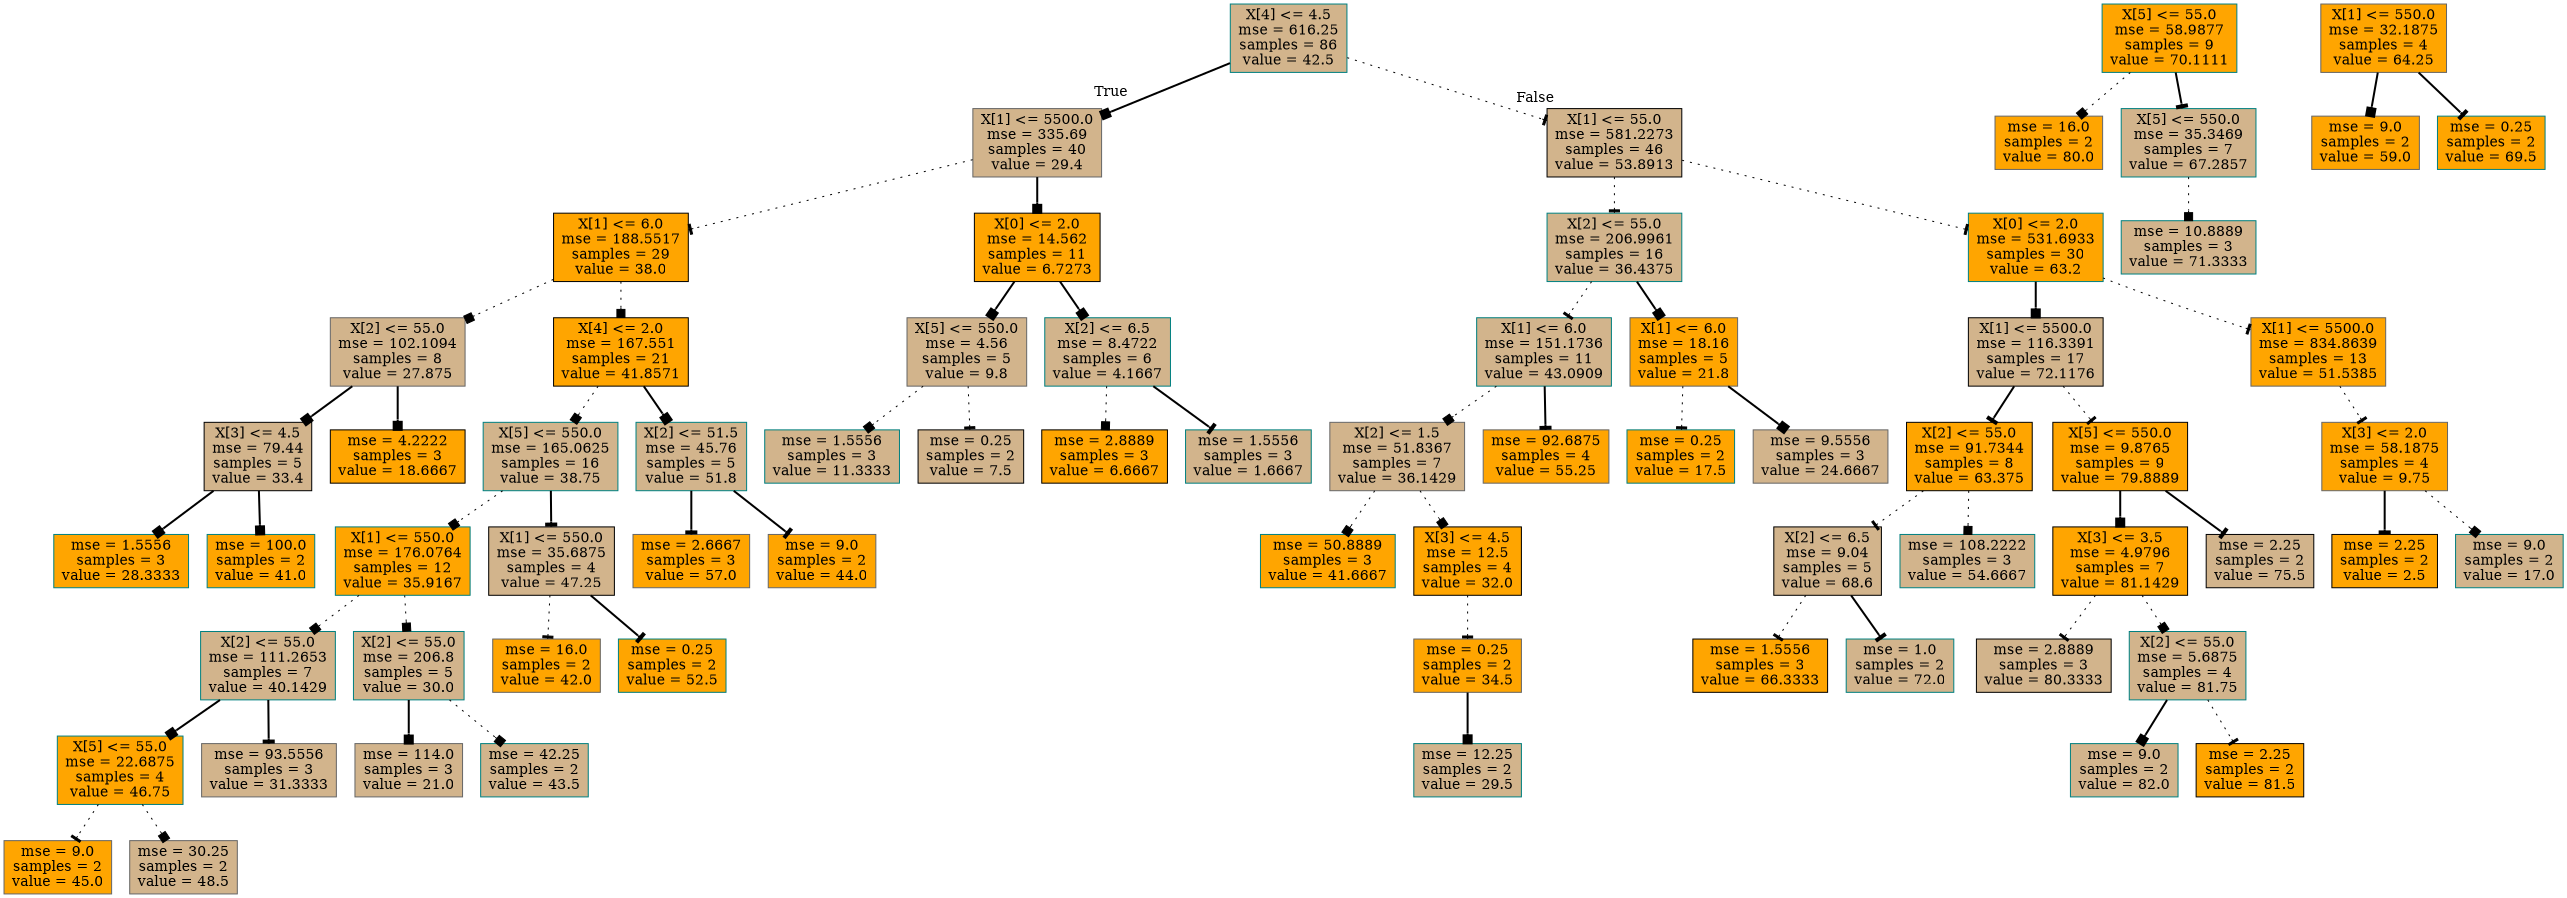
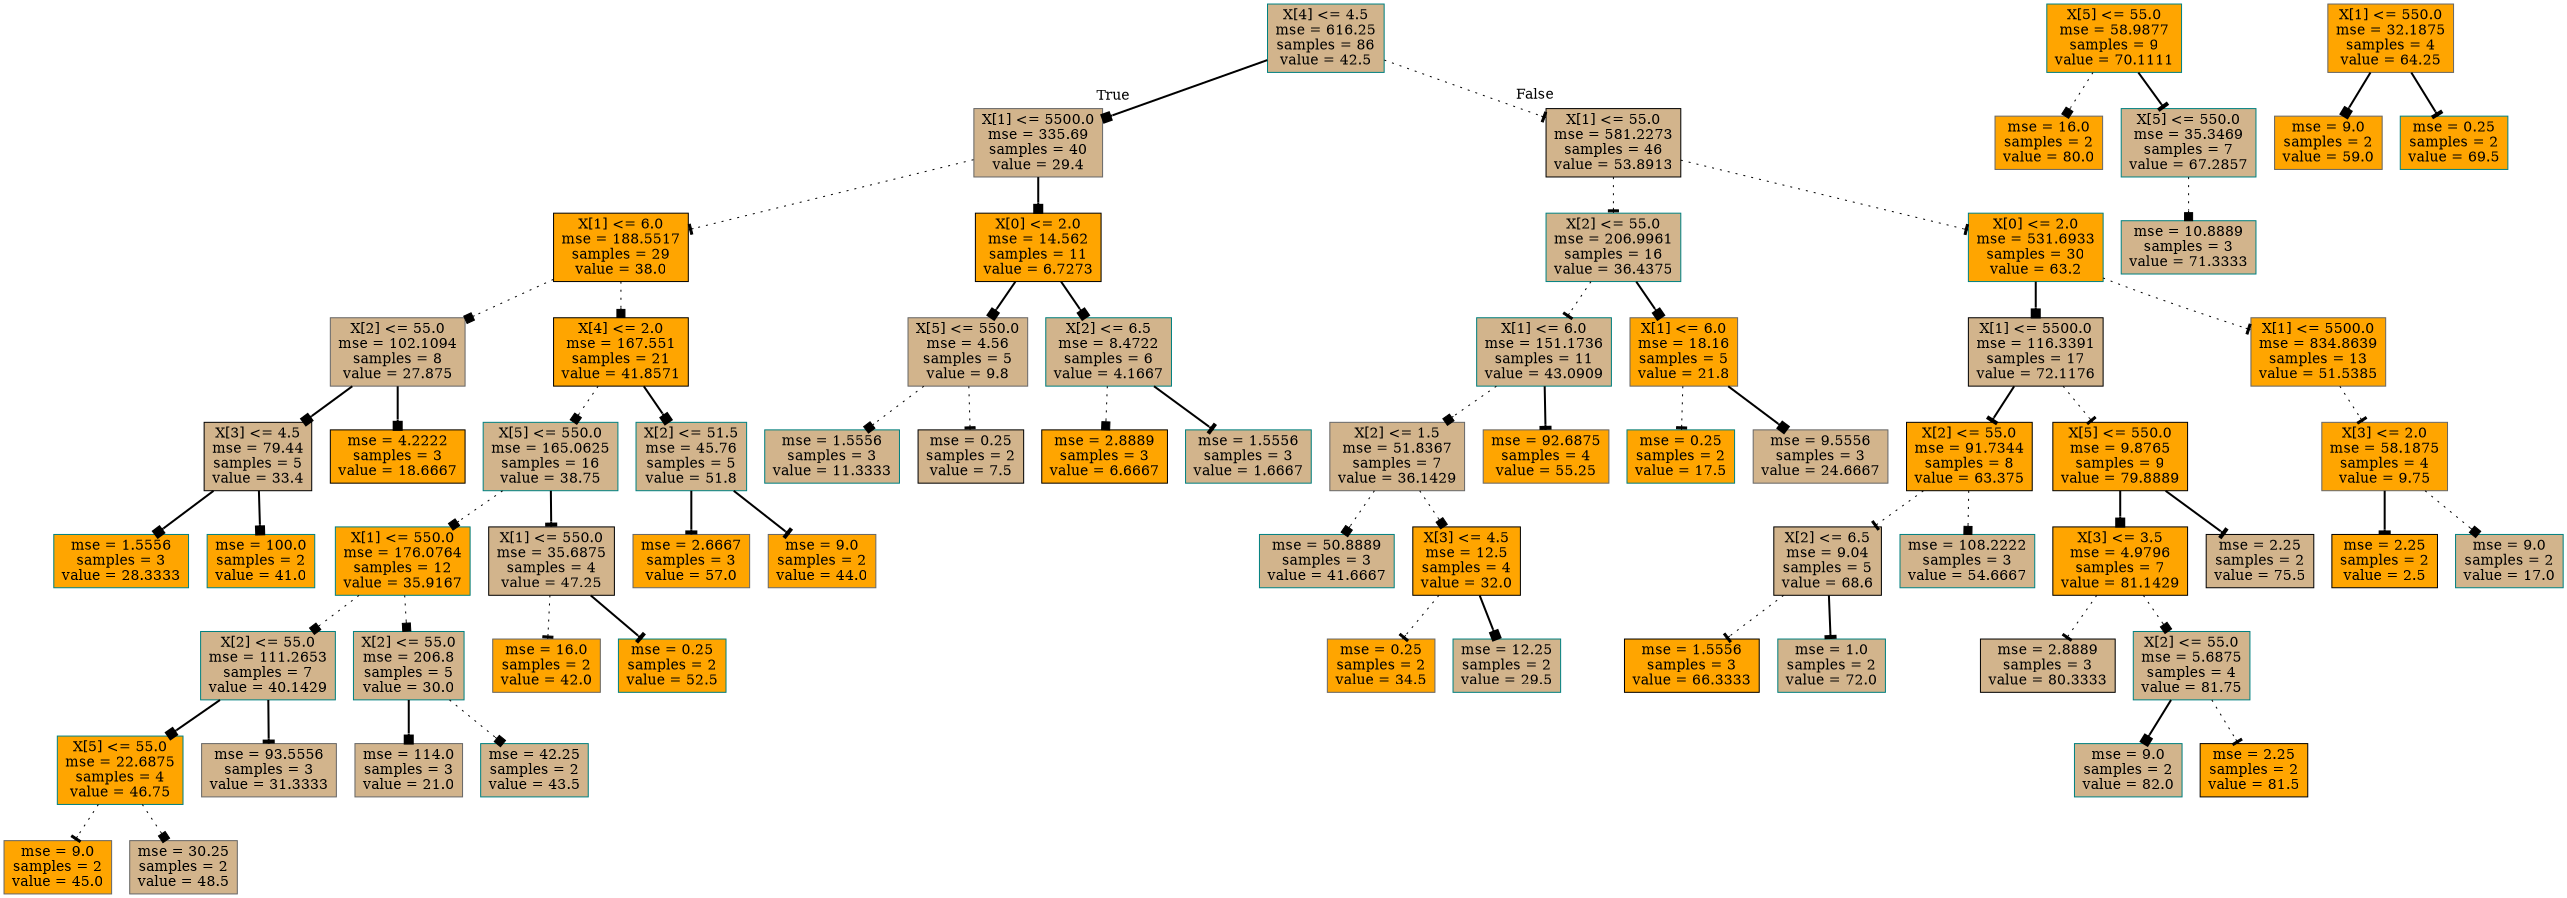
(1328, 561) -> (1327, 561)
(1468, 713) -> (1486, 613)
